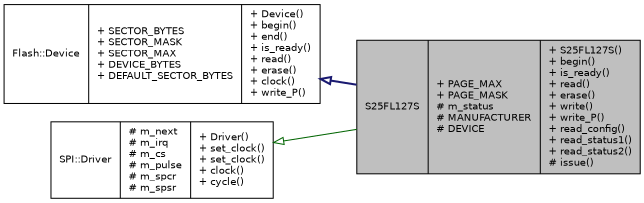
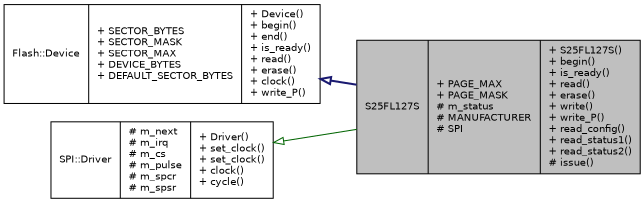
(461, 129) -> (450, 129)
